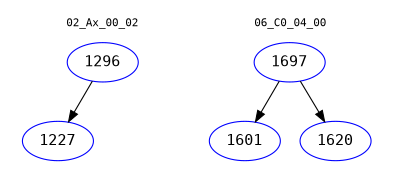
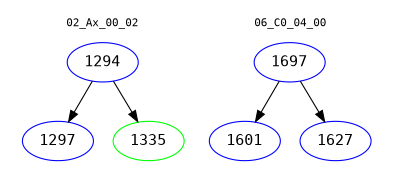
(103, 62) -> (103, 62)
(58, 141) -> (58, 141)
none -> (149, 141)
(336, 141) -> (336, 141)
